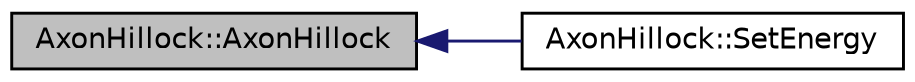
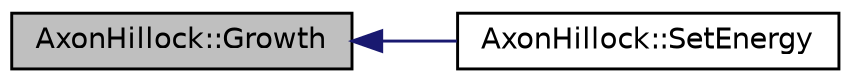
(214, 41) -> (182, 41)
